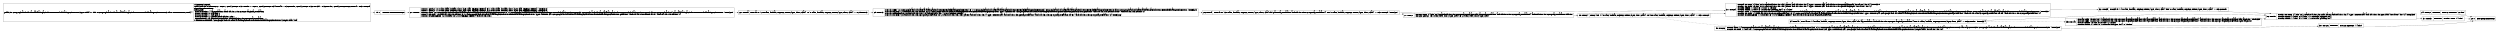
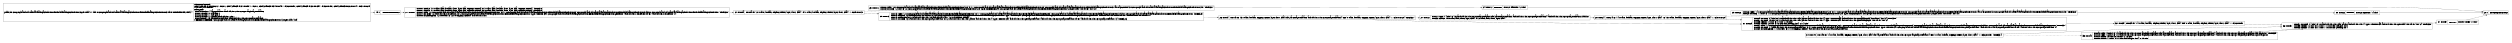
none -> (1041, 8)
(393, 13) -> (390, 12)
